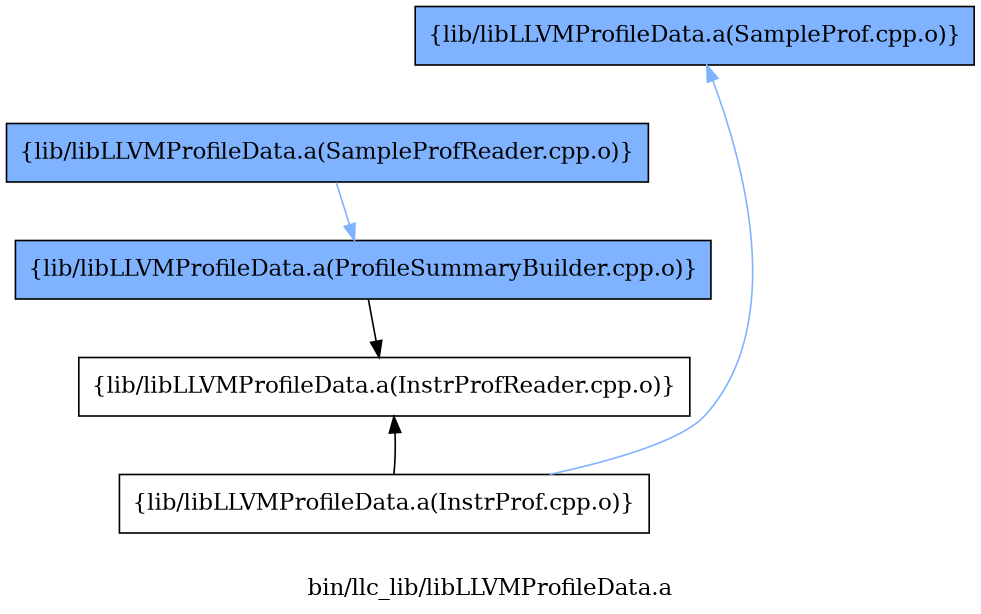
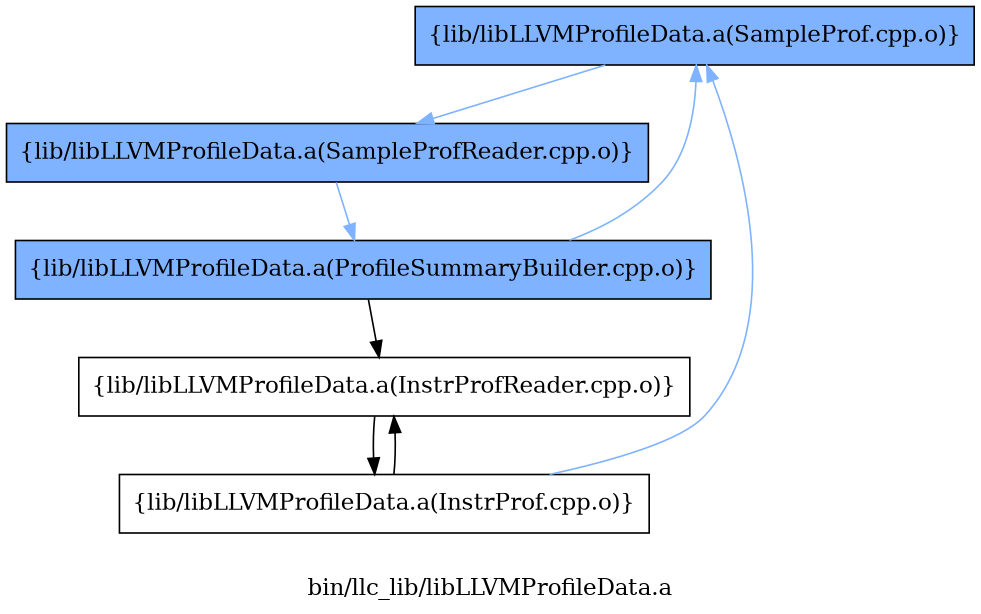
none -> (519, 92)
none -> (661, 183)
none -> (373, 437)
